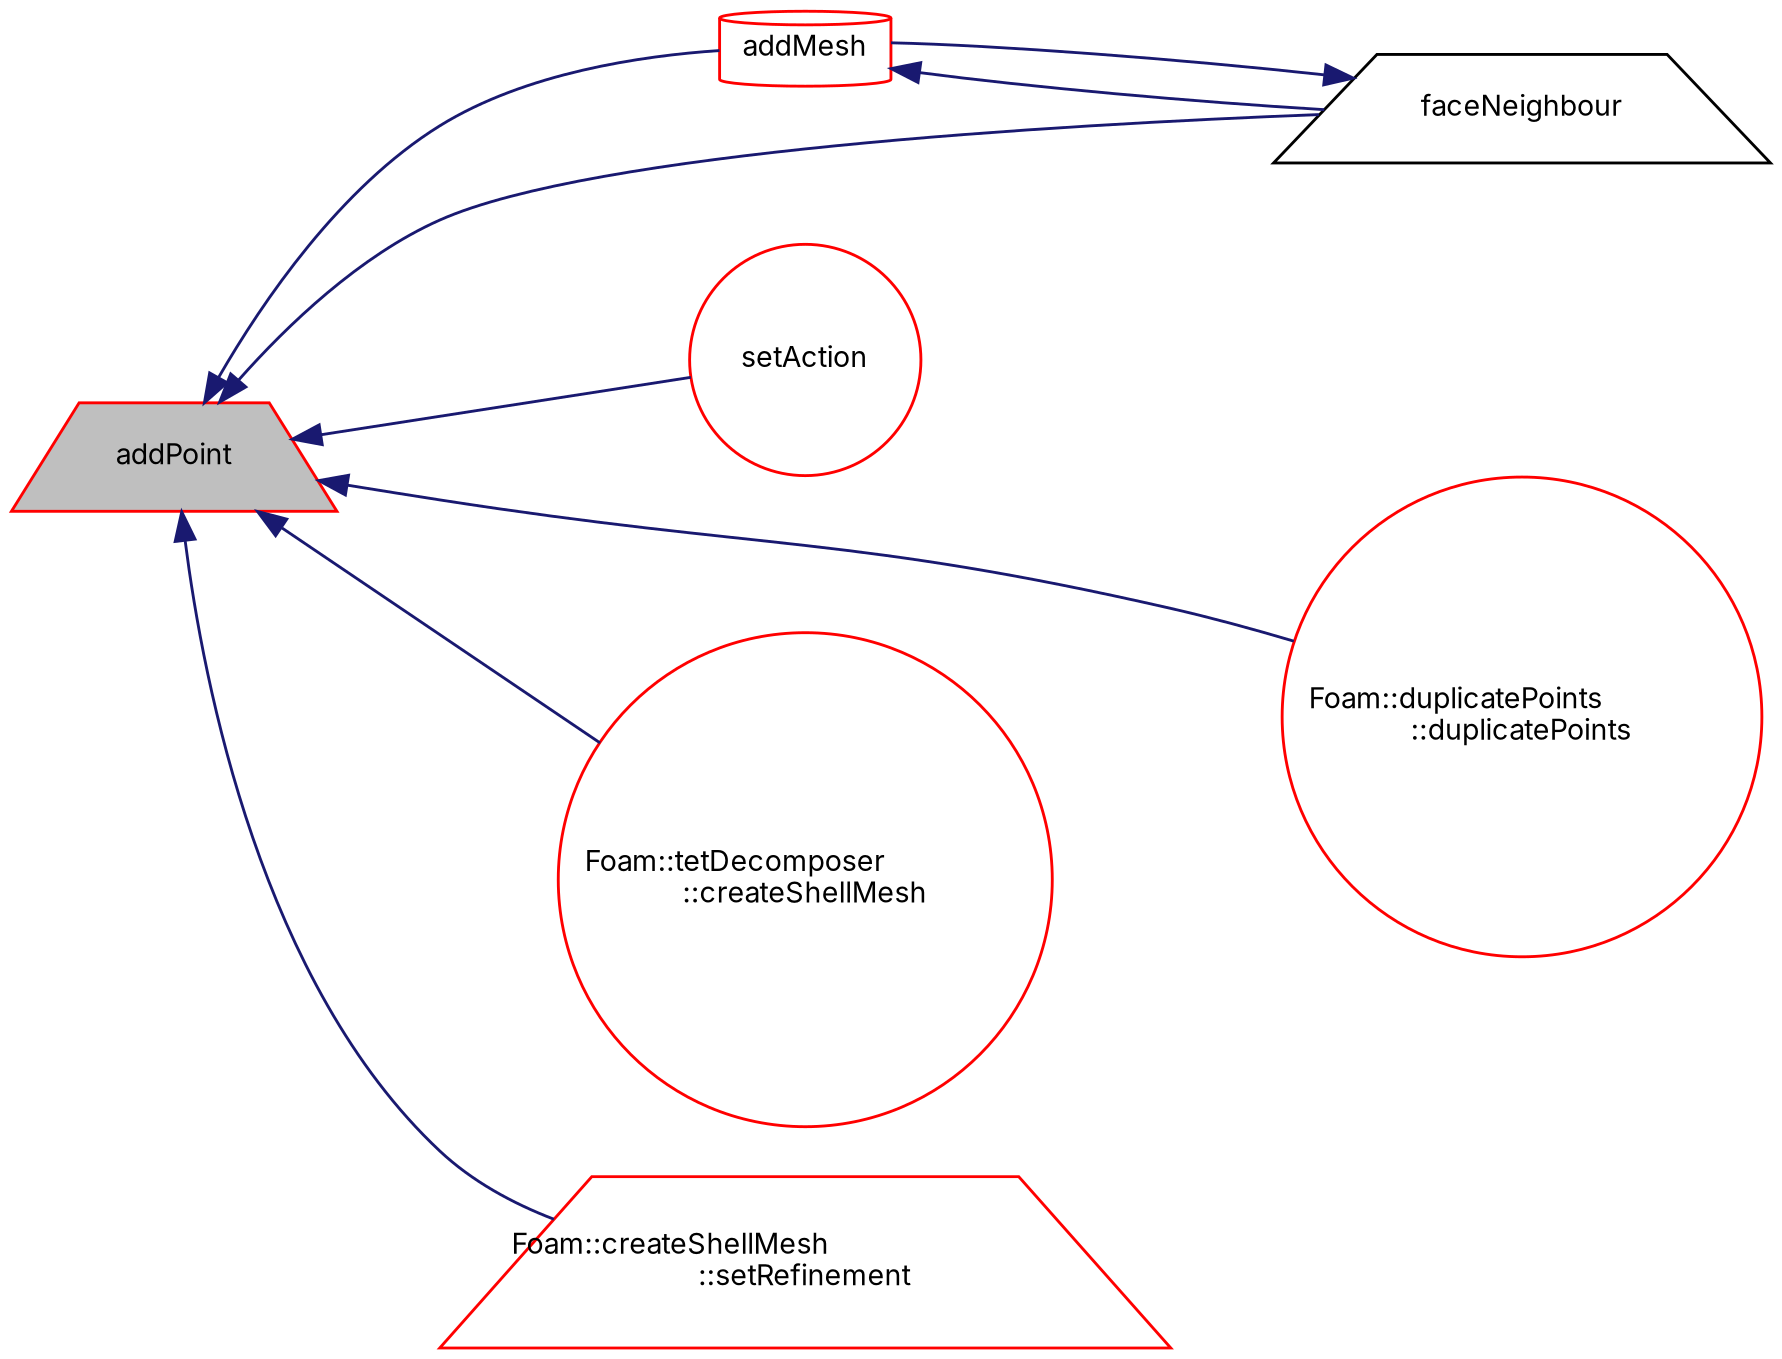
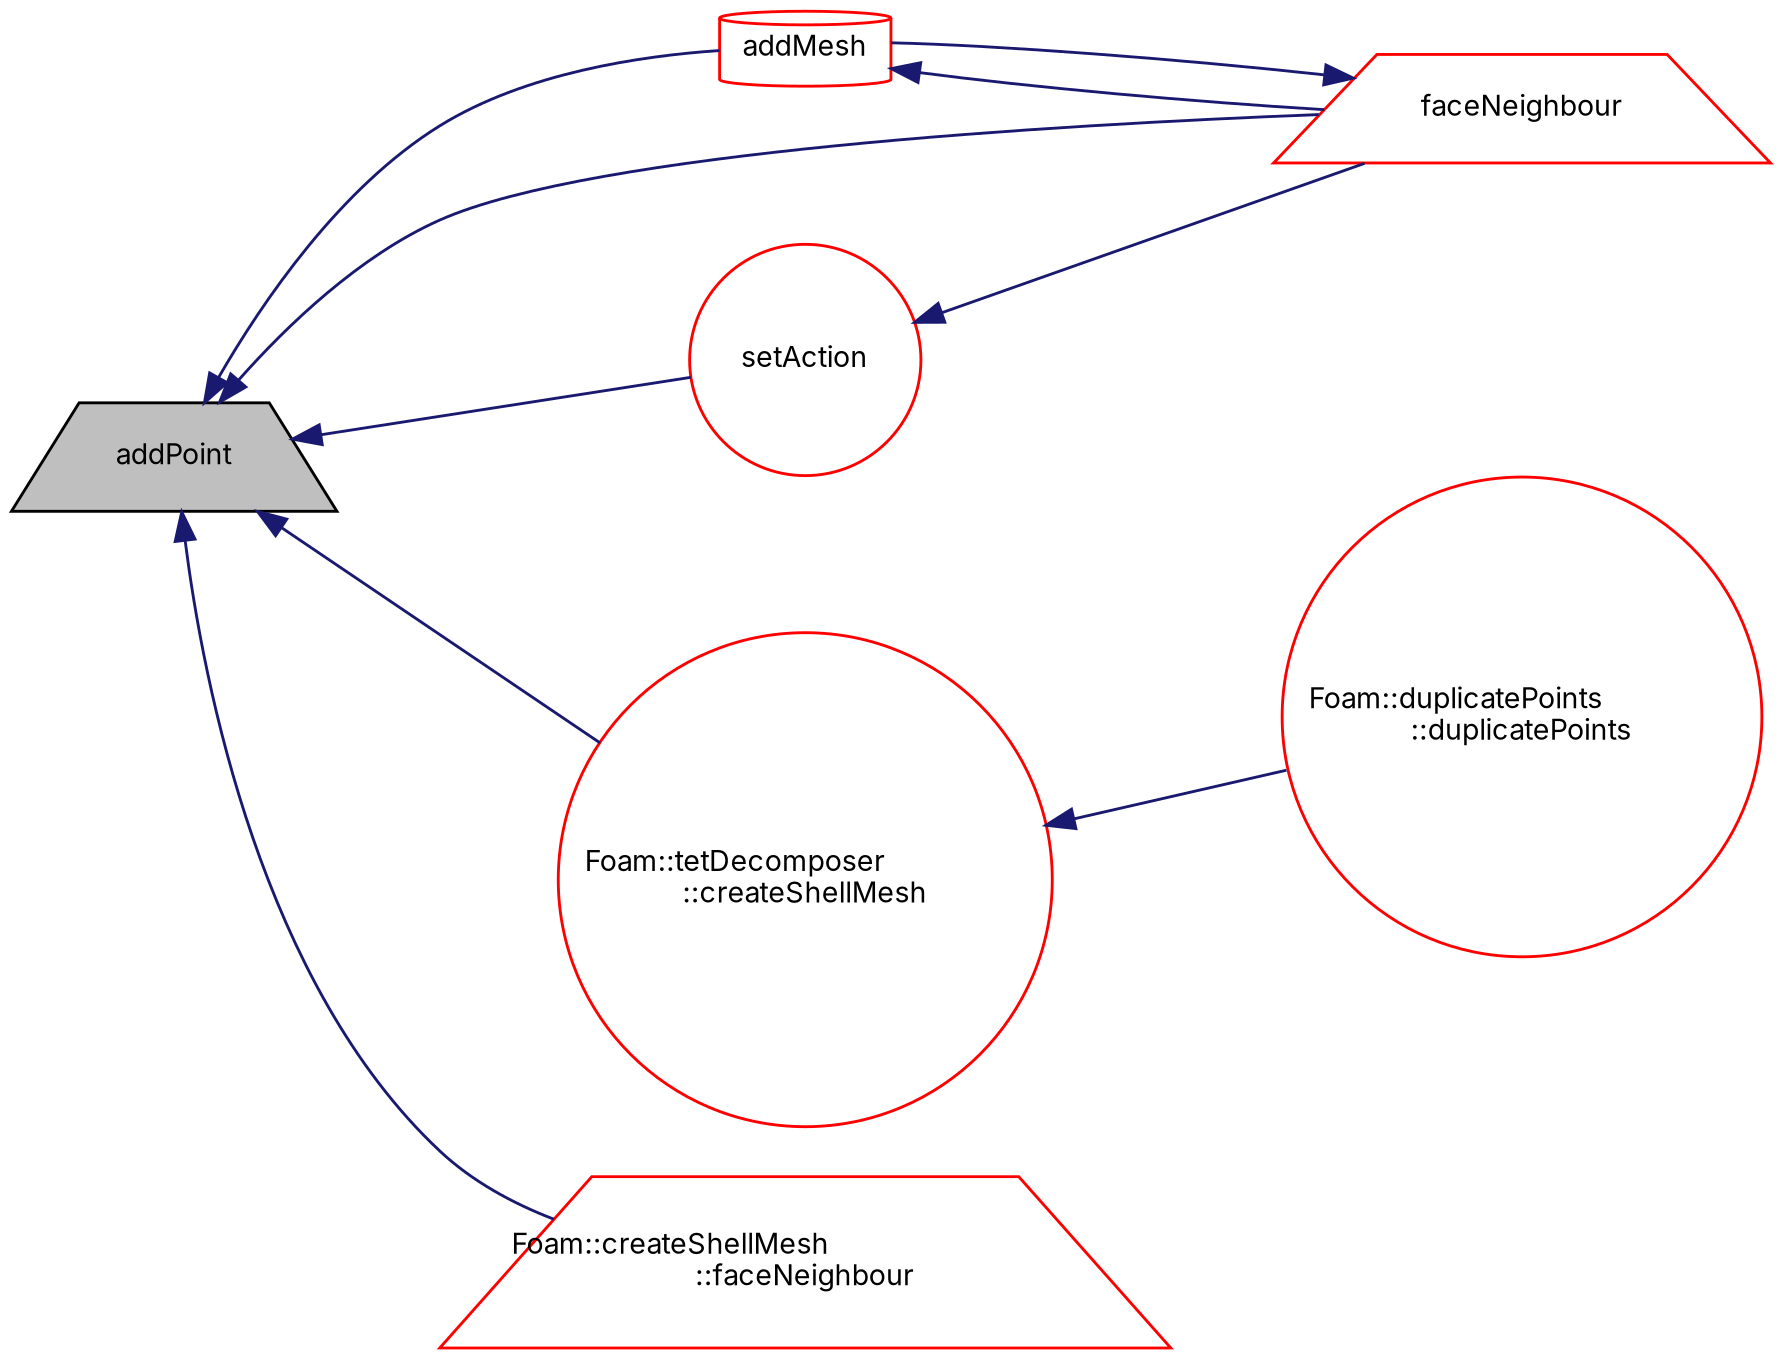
(1522, 109) -> (1522, 109)
none -> (1153, 238)
(174, 457) -> (174, 457)
(824, 548) -> (1180, 794)
(805, 1262) -> (805, 1262)
